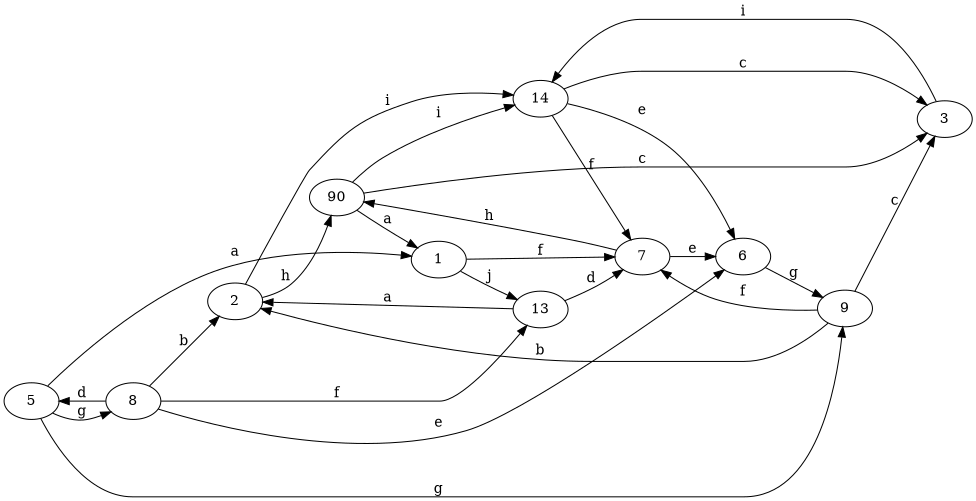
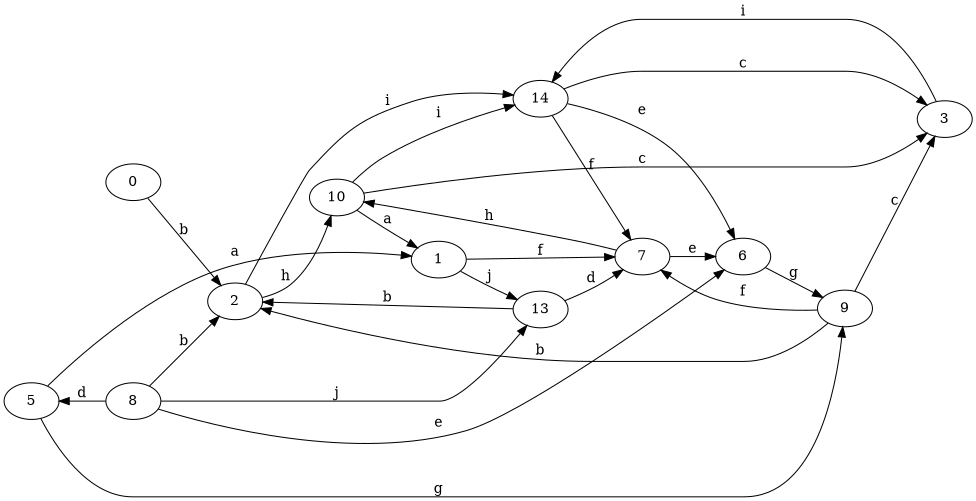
none -> (133, 182)
(337, 198) -> (337, 198)
(388, 298) -> (388, 298)
(337, 393) -> (337, 393)
(77, 420) -> none
